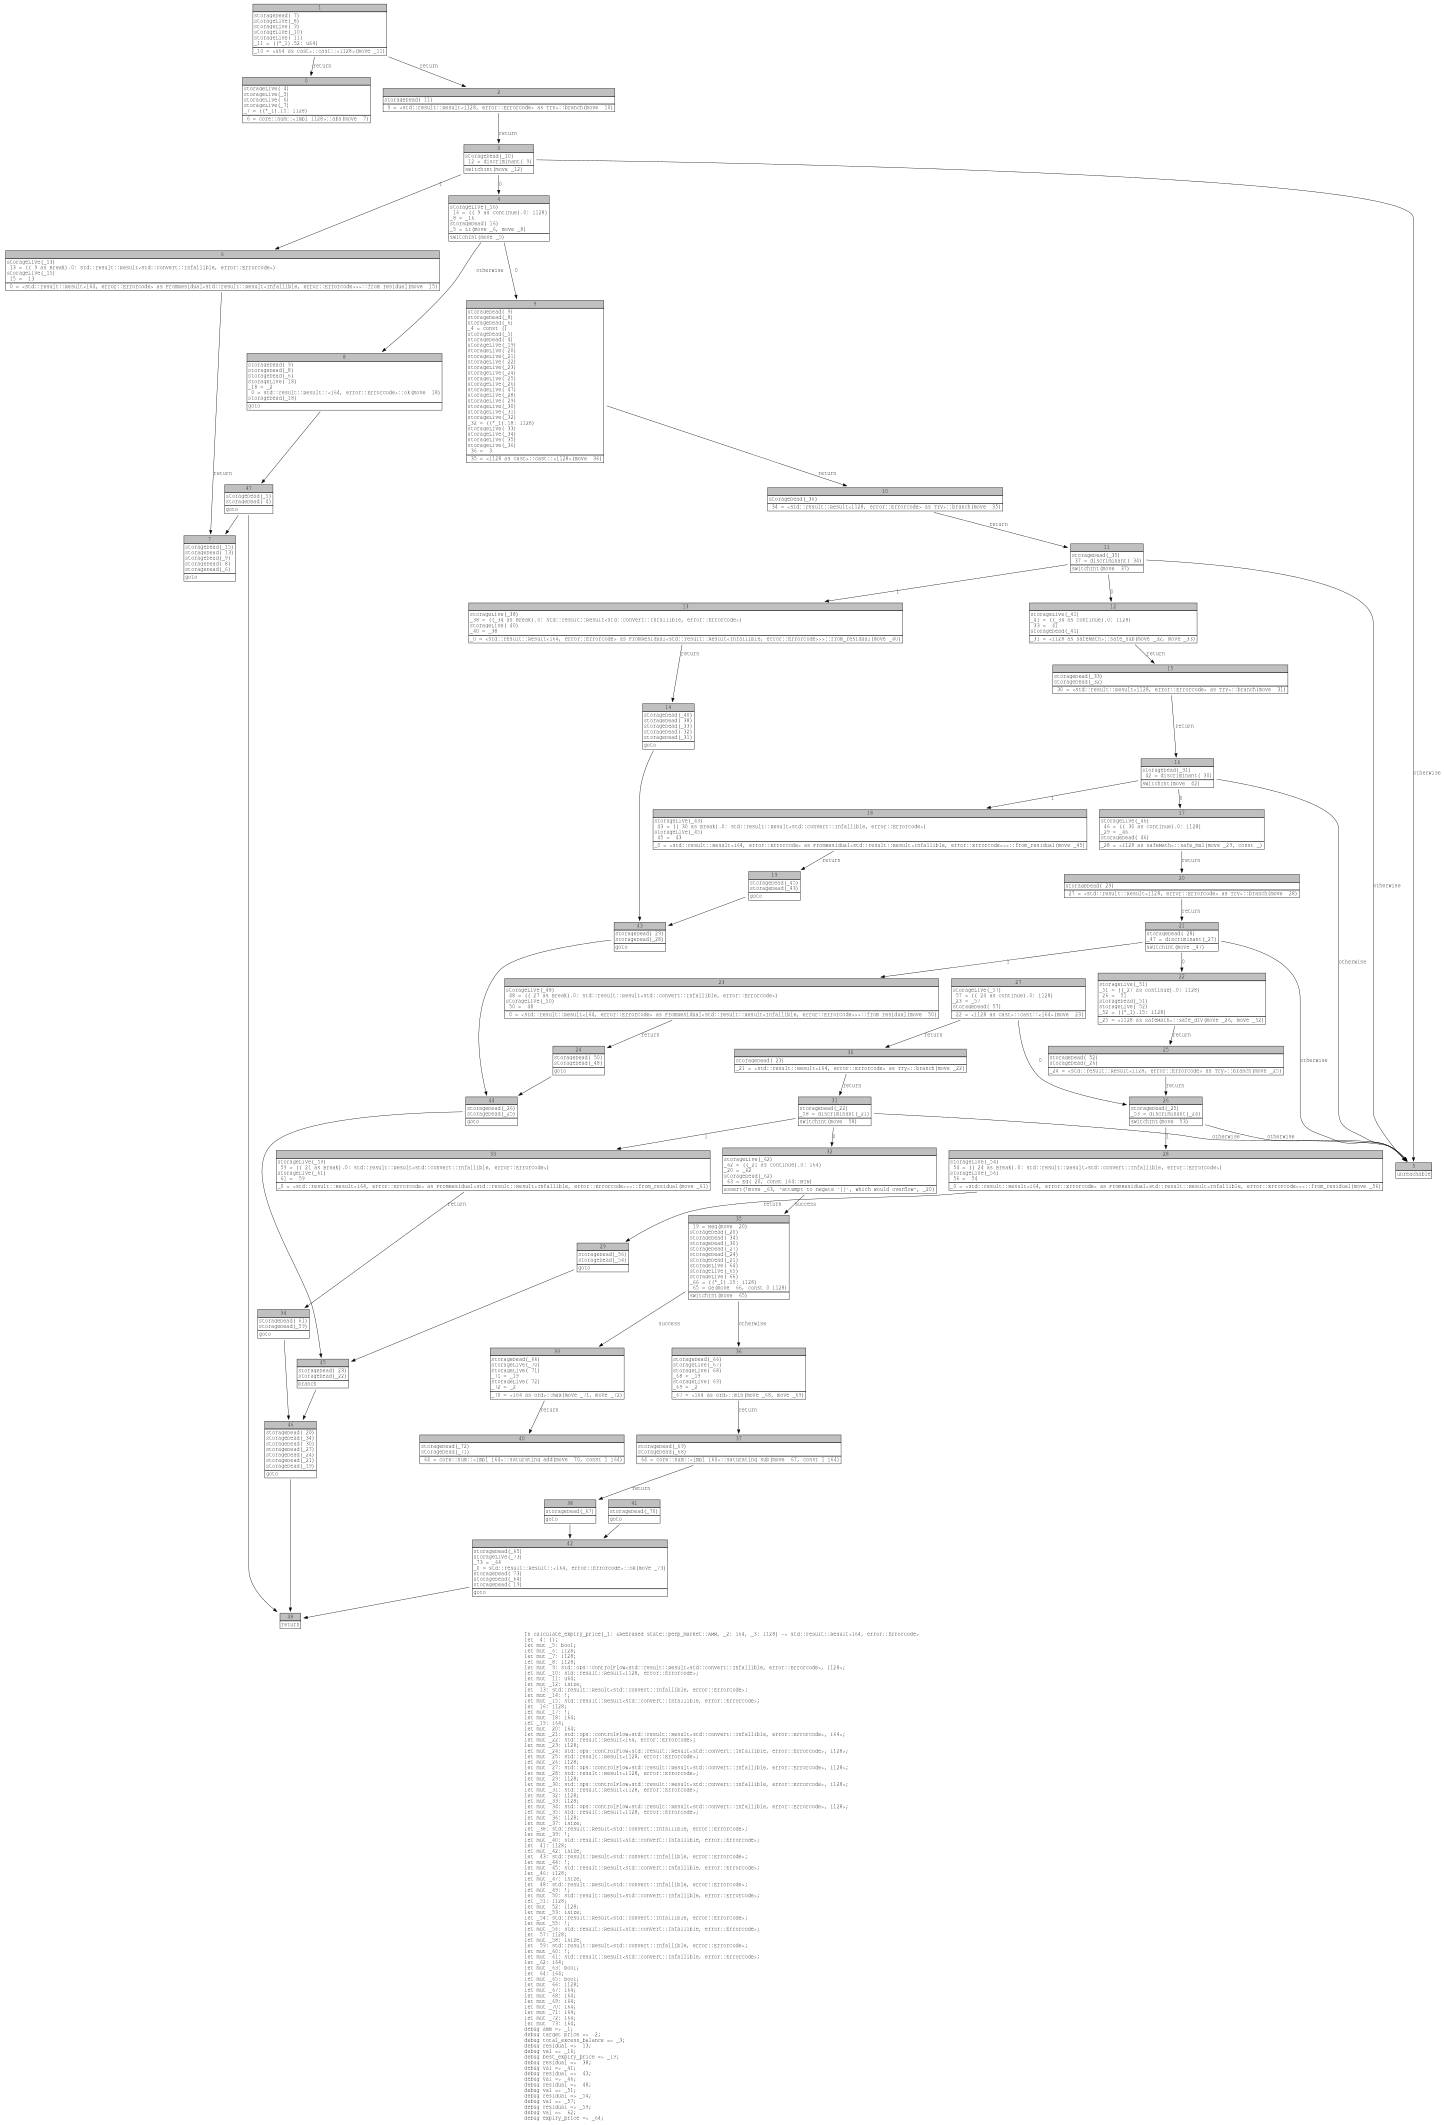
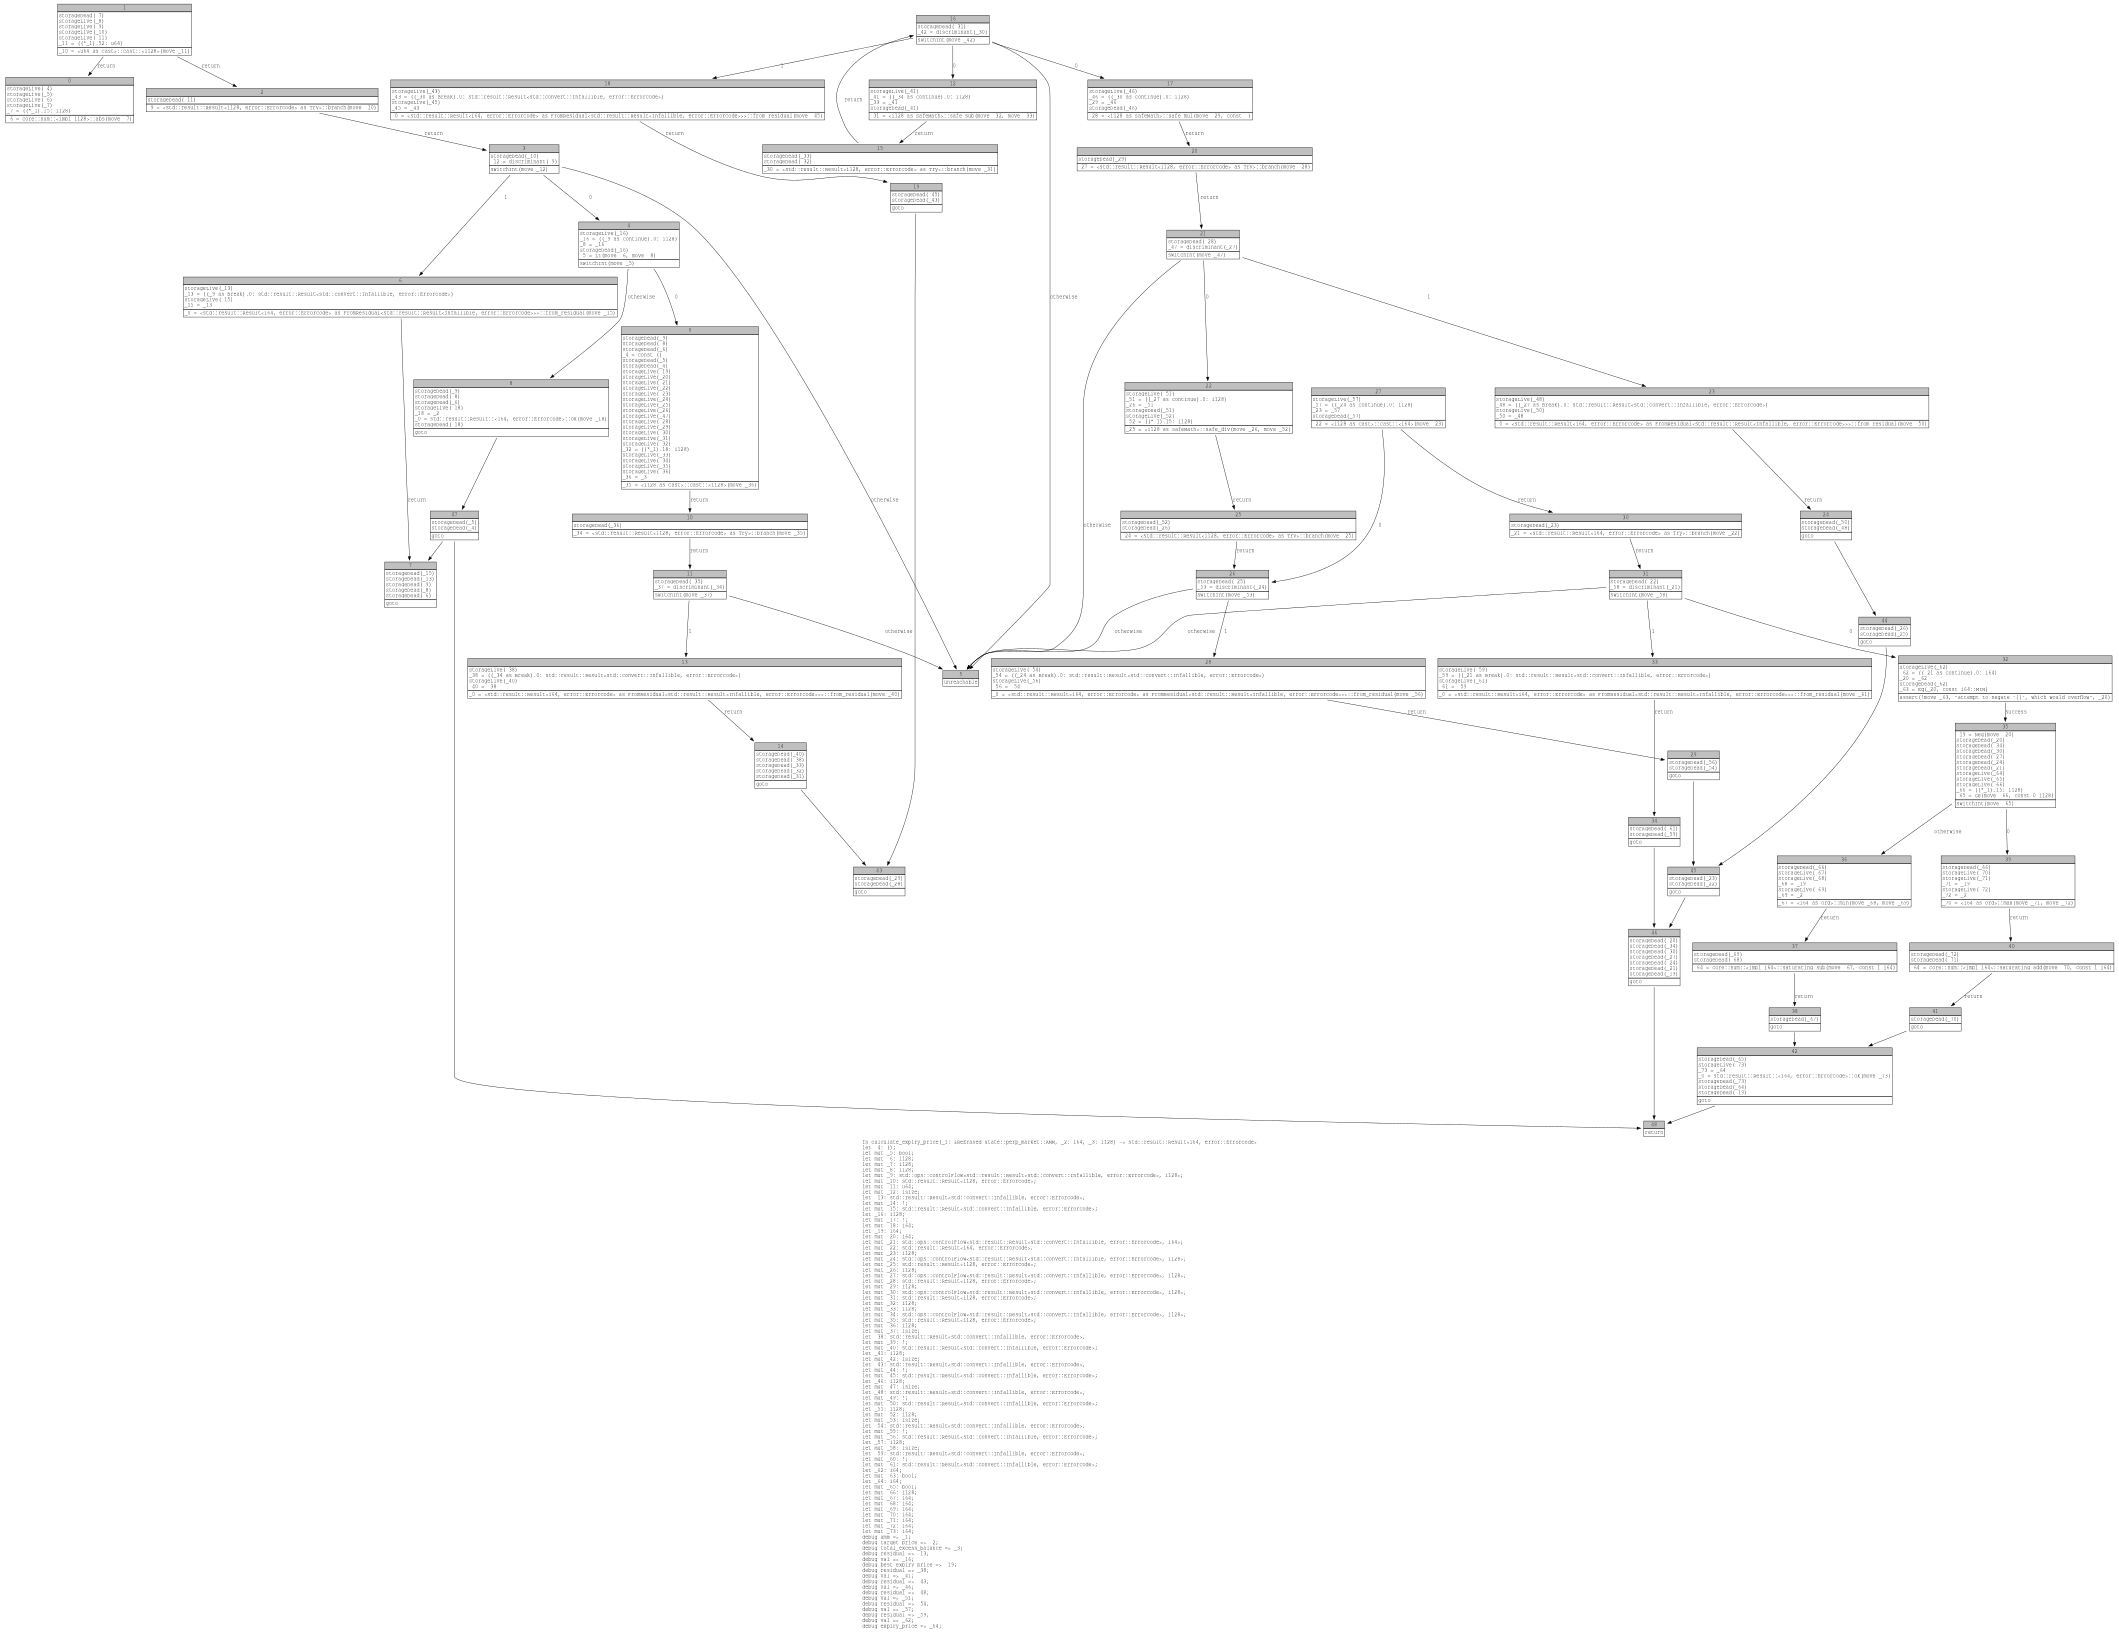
(1110, 586) -> (953, 60)
(497, 974) -> none
none -> (1973, 988)
(669, 1324) -> (2008, 832)
(307, 1384) -> (1675, 892)
